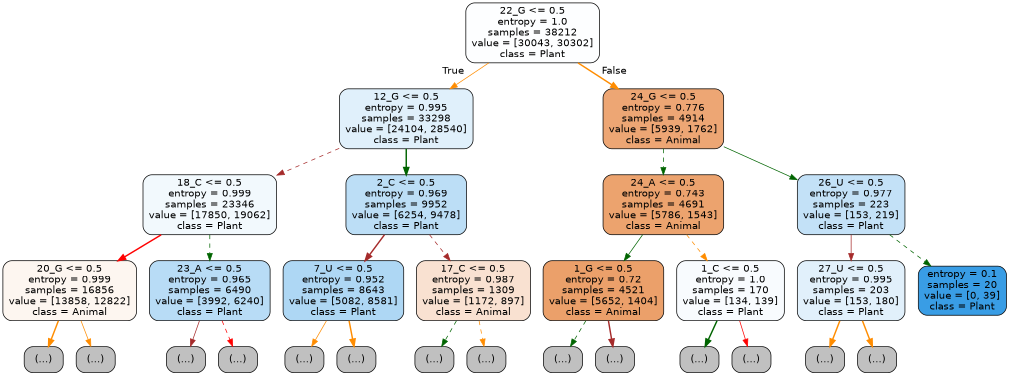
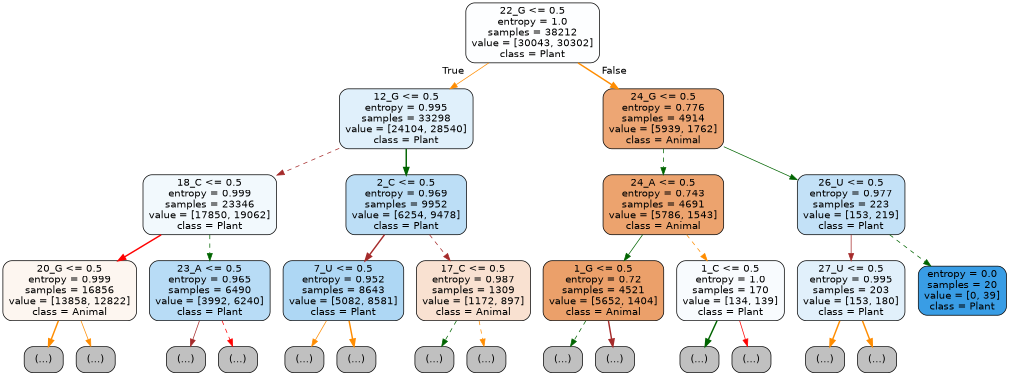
(962, 291) -> (962, 291)
